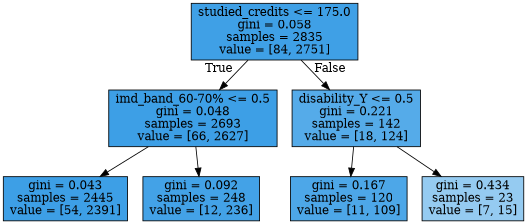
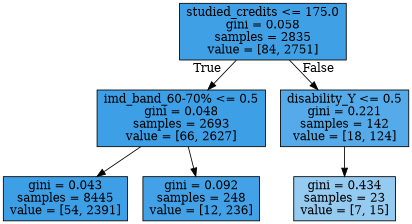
(65, 199) -> (65, 199)
(349, 199) -> none
